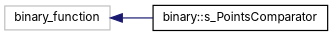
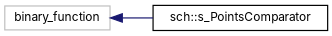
(240, 18) -> (240, 18)
